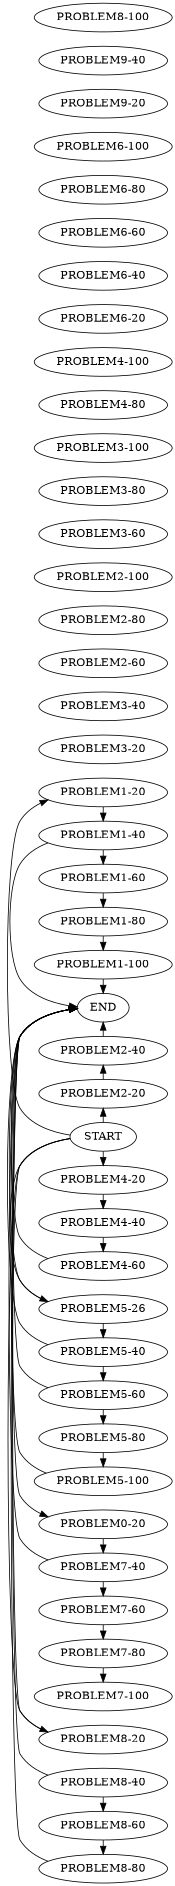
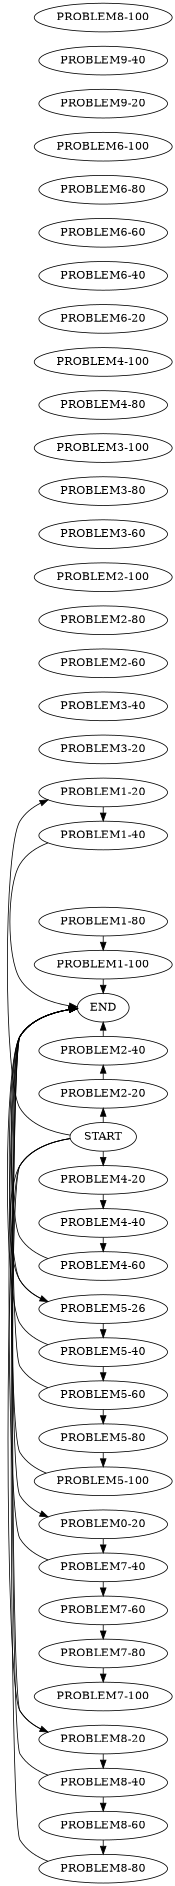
(103, 879) -> none
none -> (103, 1757)
